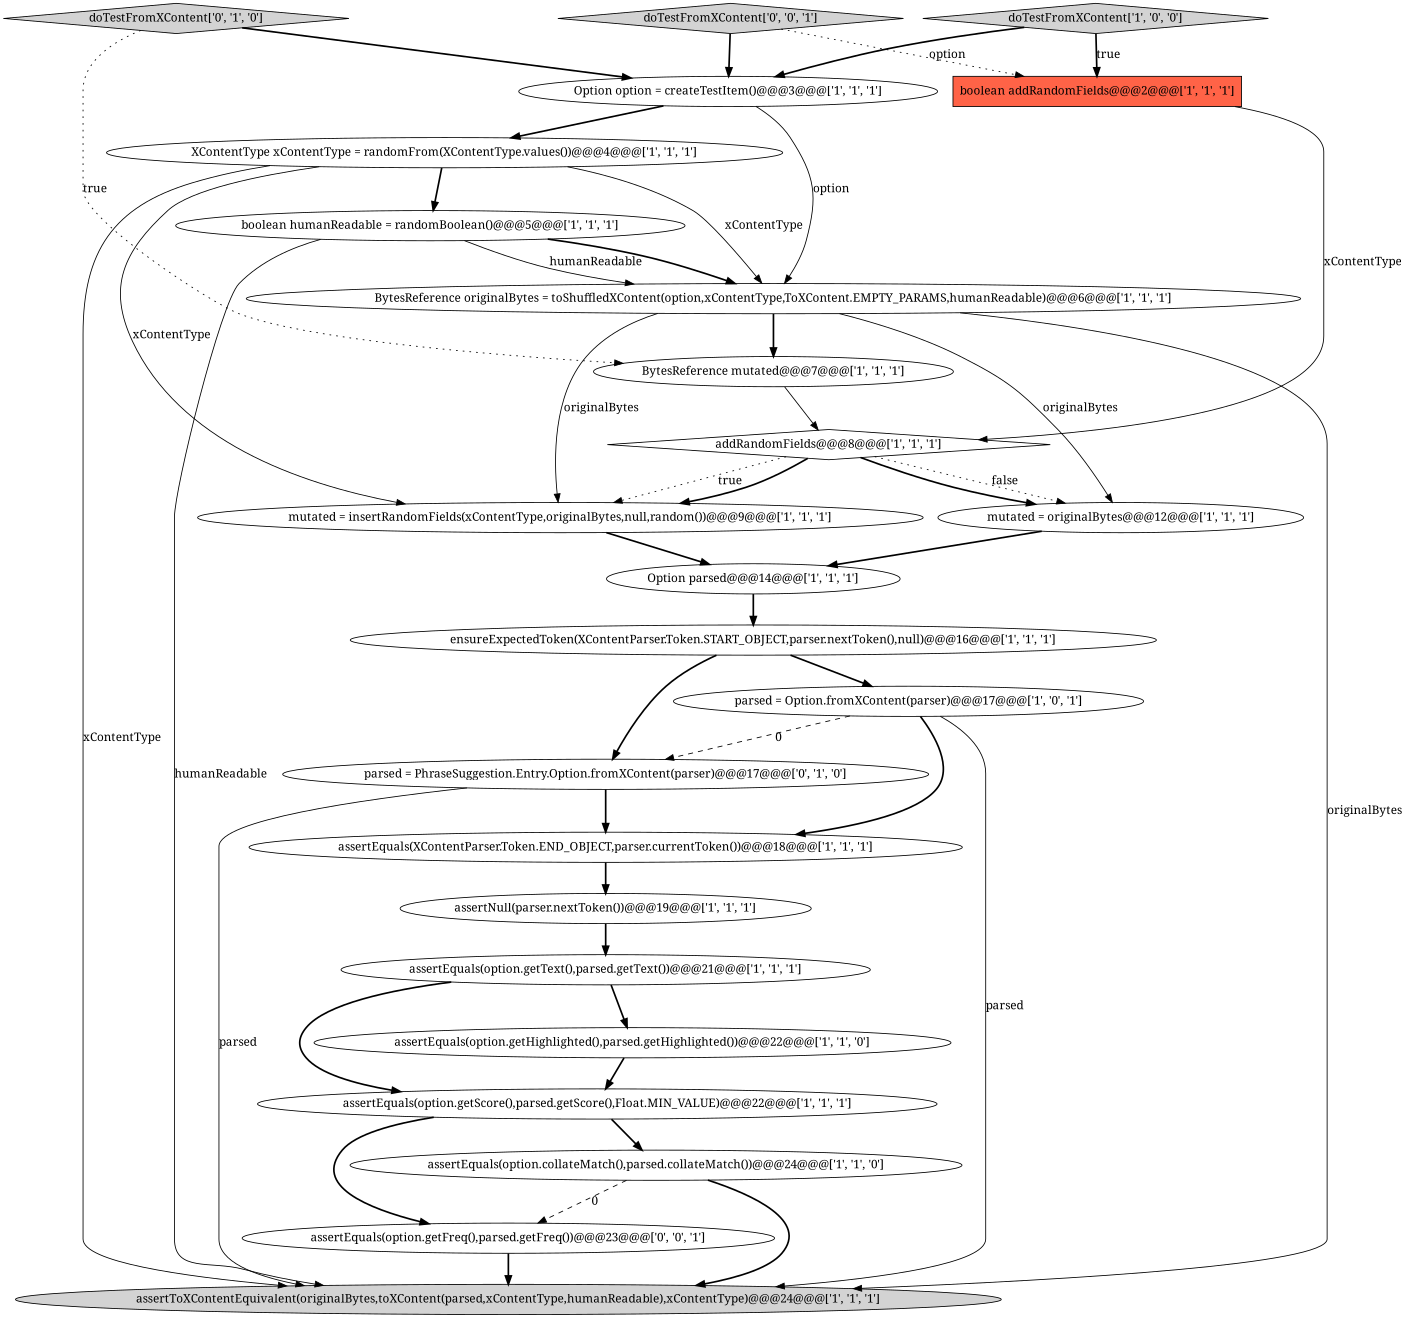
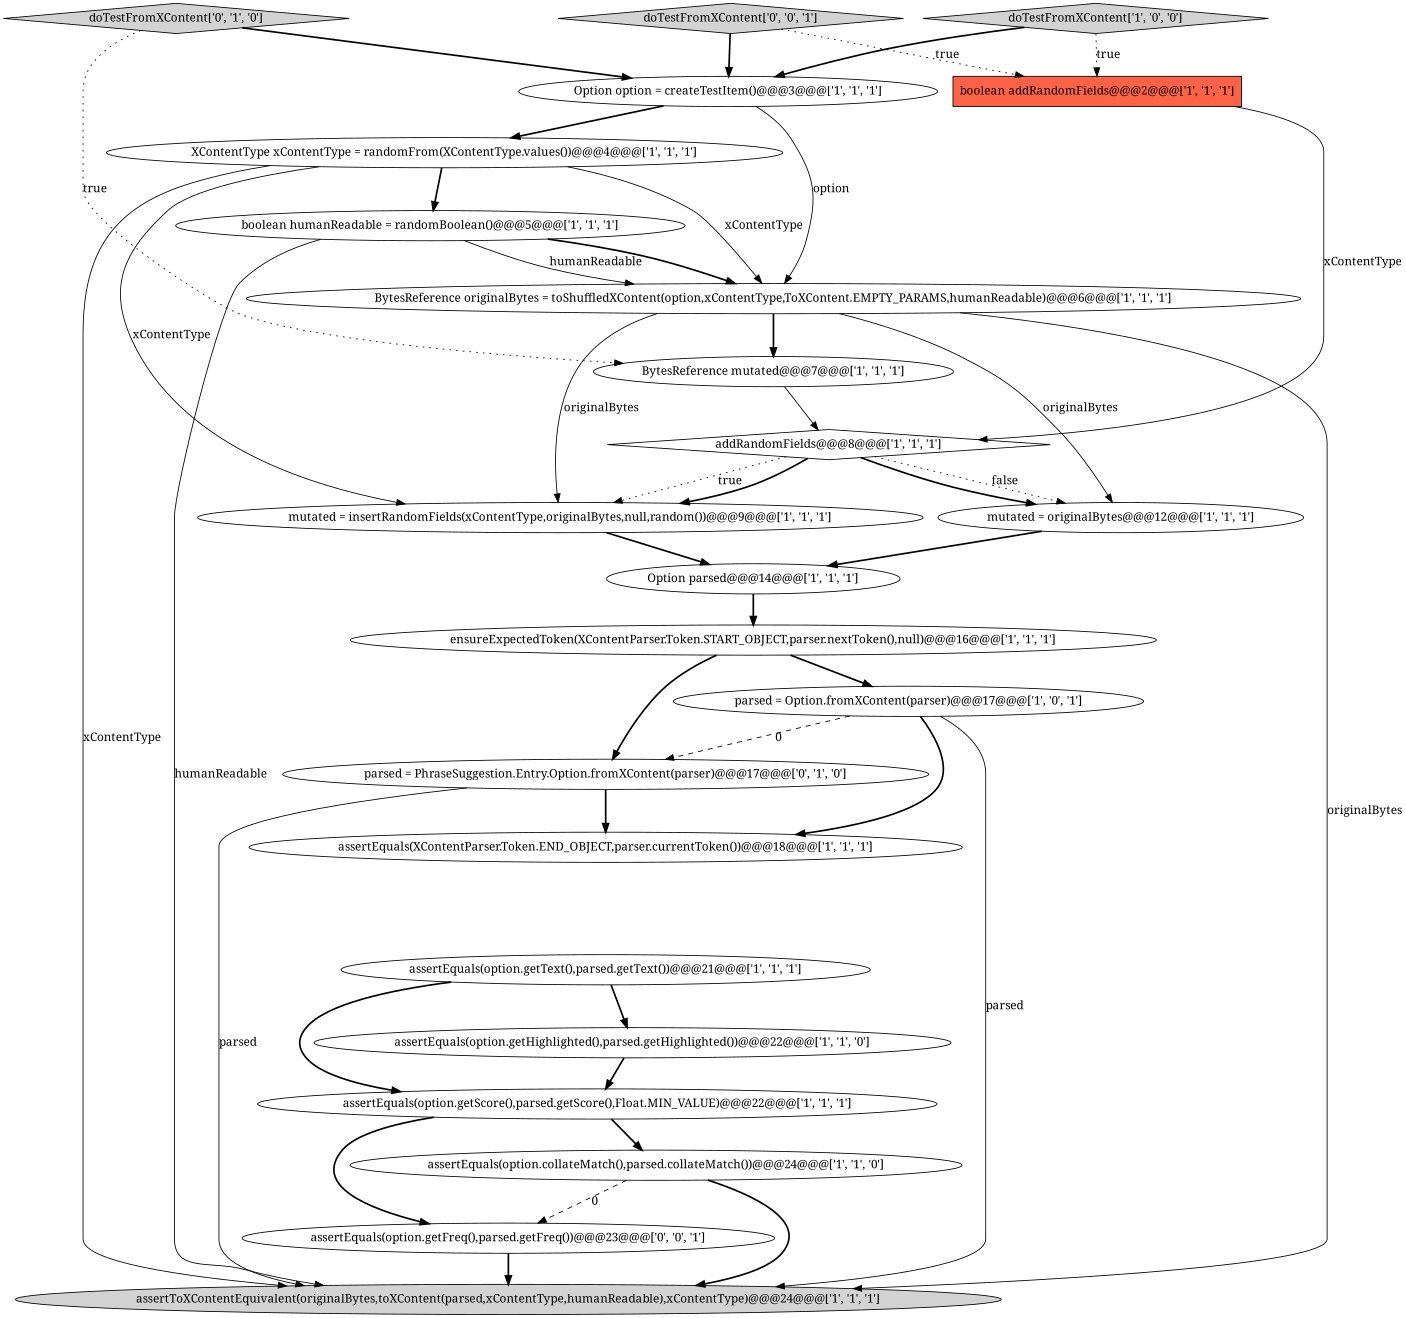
(1096, 51) -> (1096, 51)
(948, 55) -> (948, 55)
(606, 909) -> none
